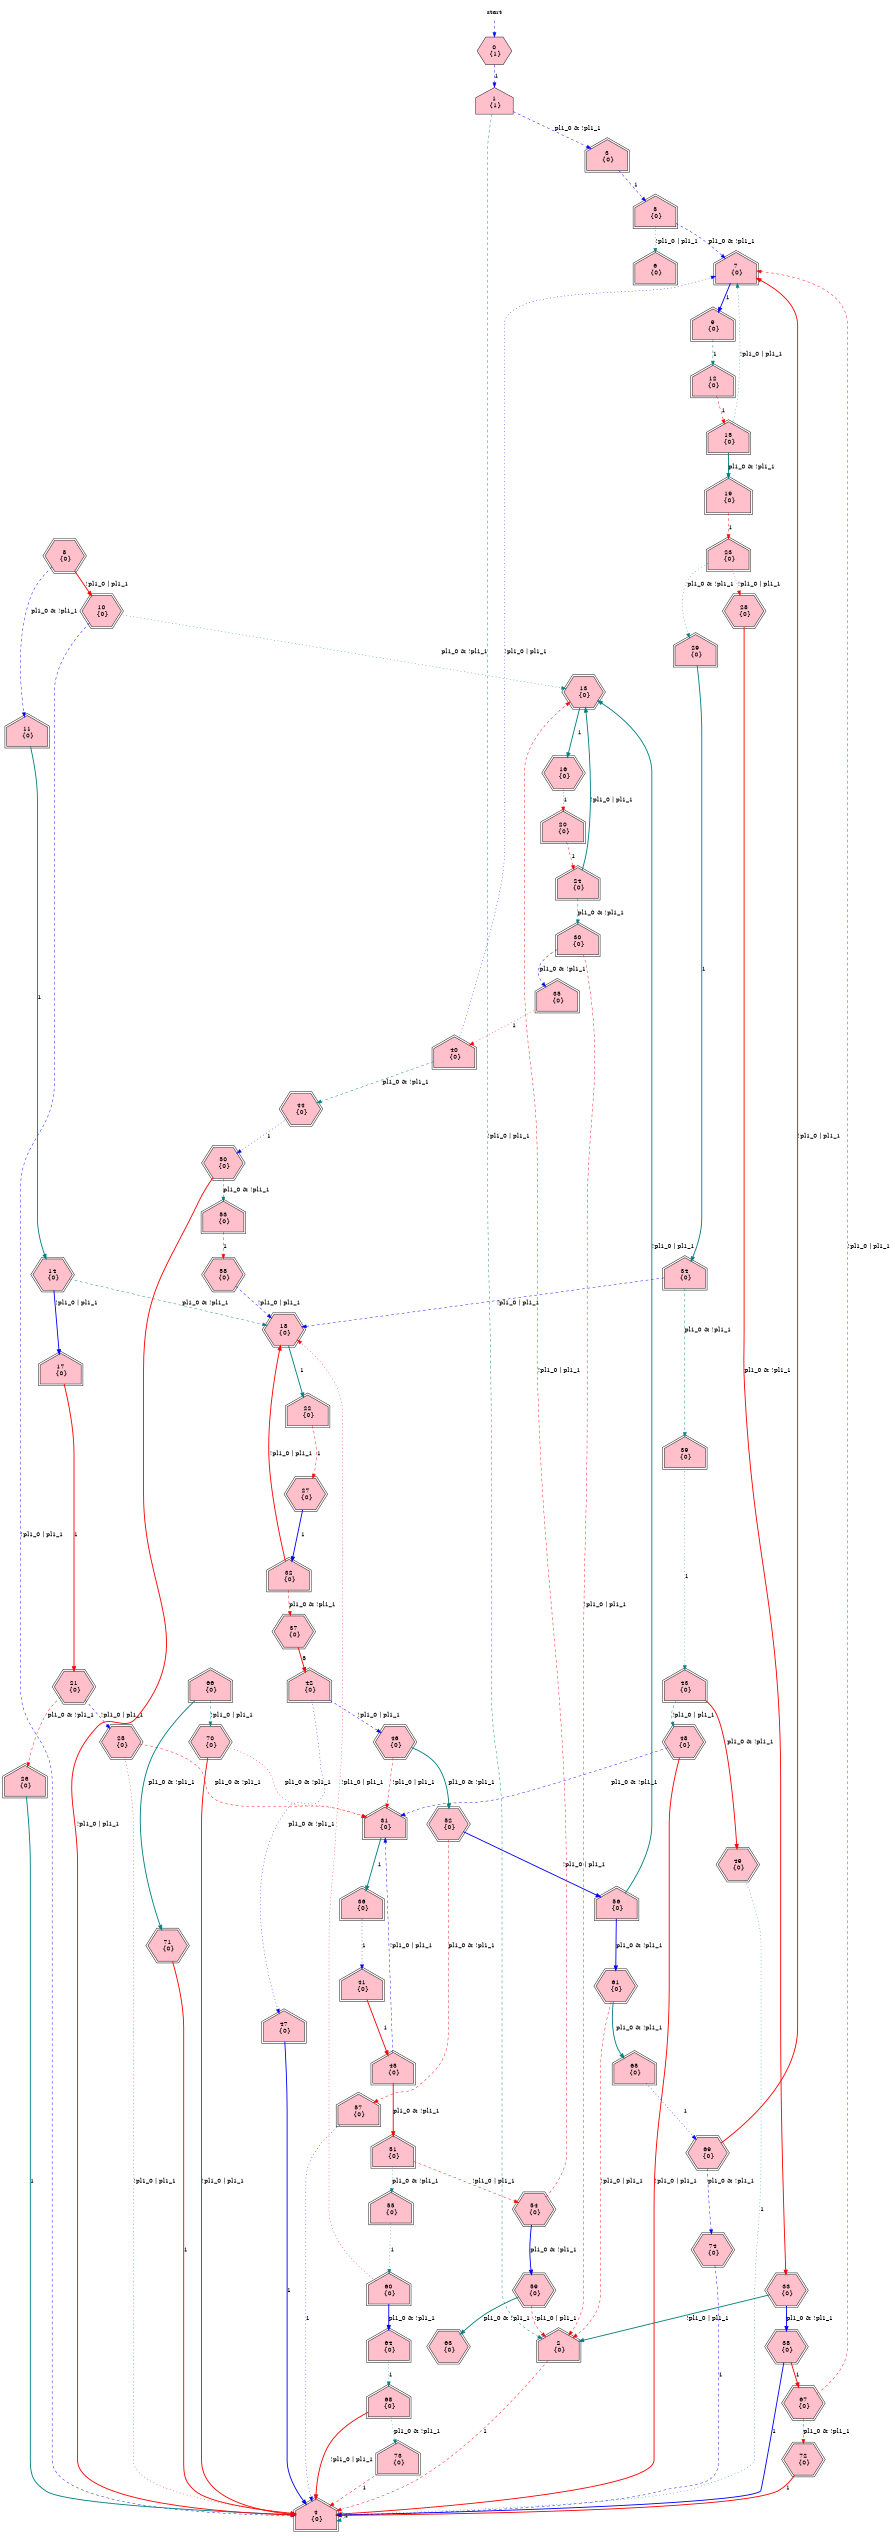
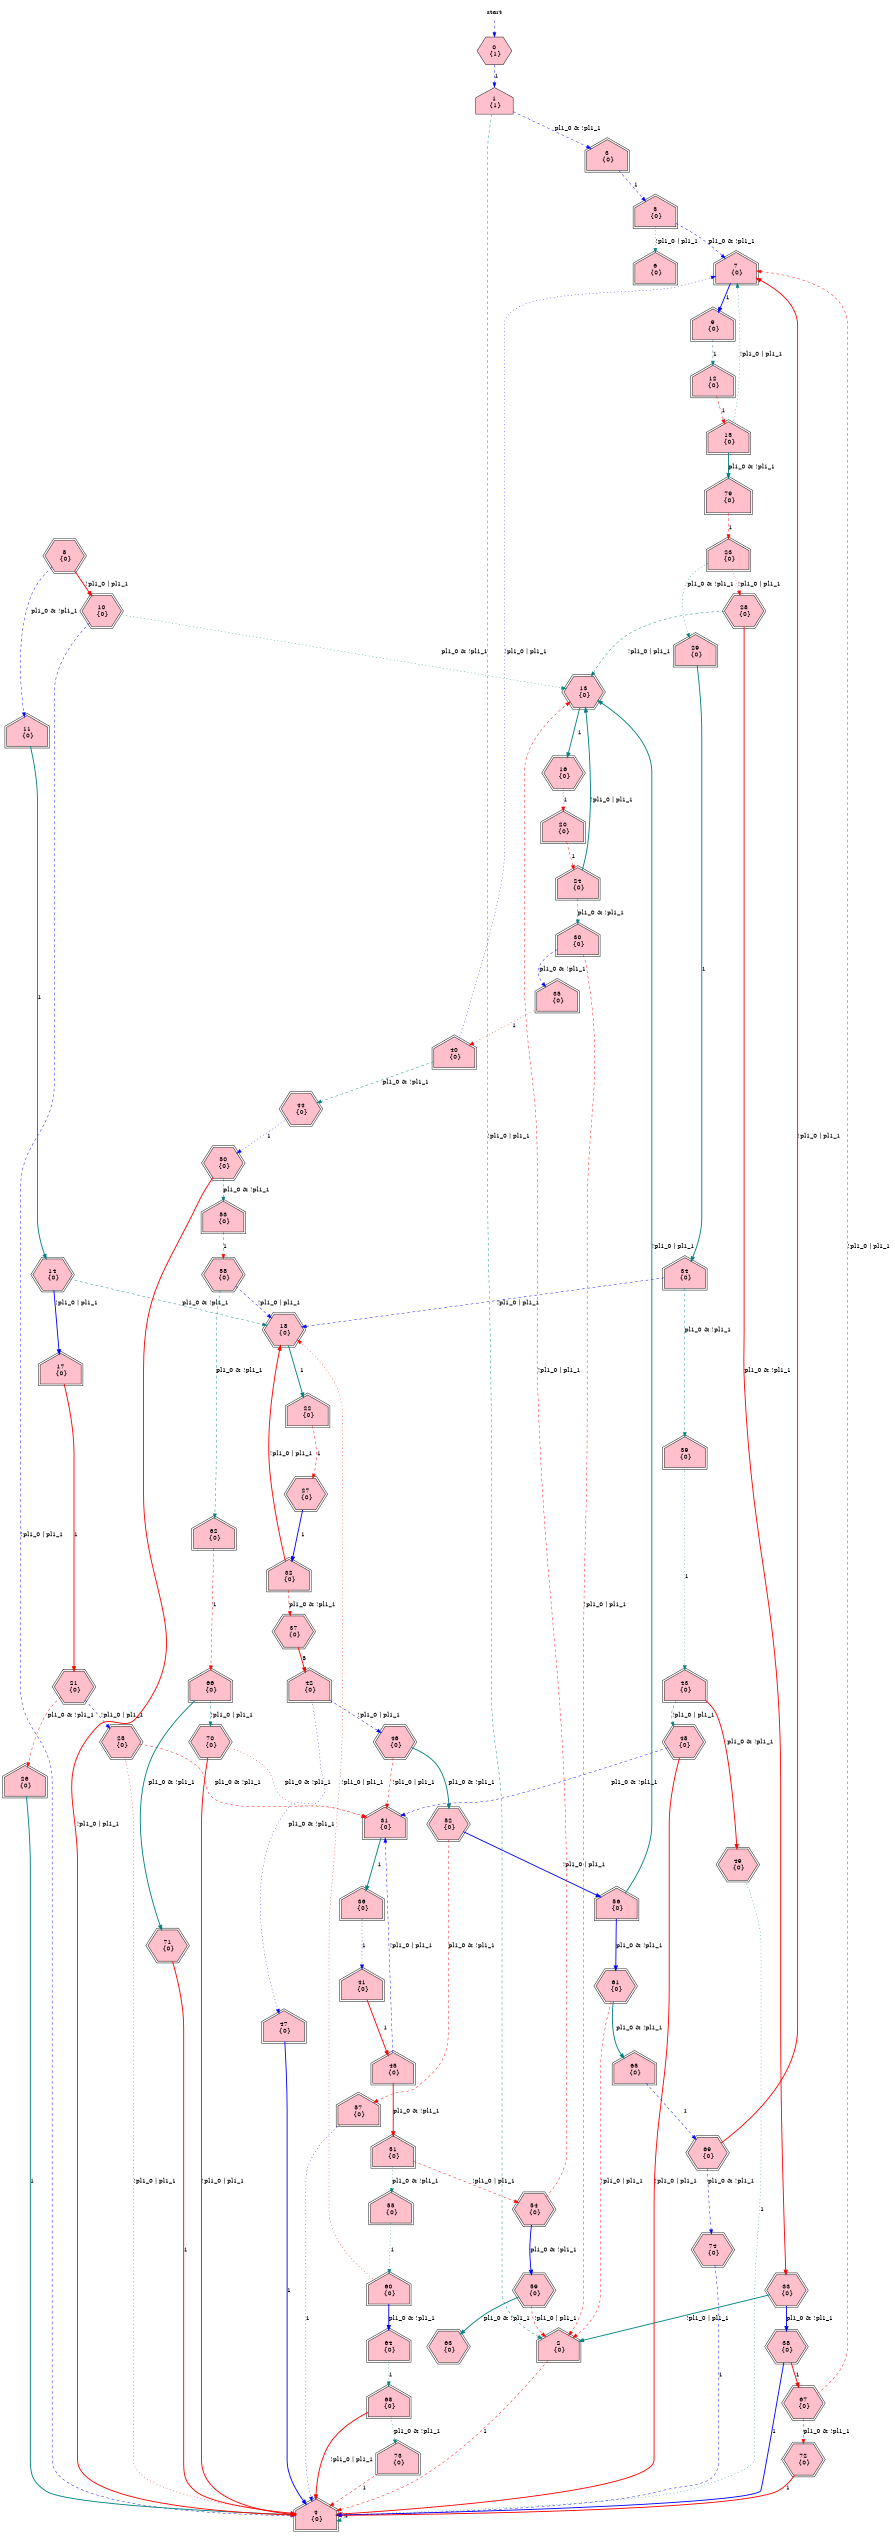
(728, 497) -> (728, 497)
none -> (650, 624)
none -> (214, 1535)
(670, 2110) -> (670, 2110)
